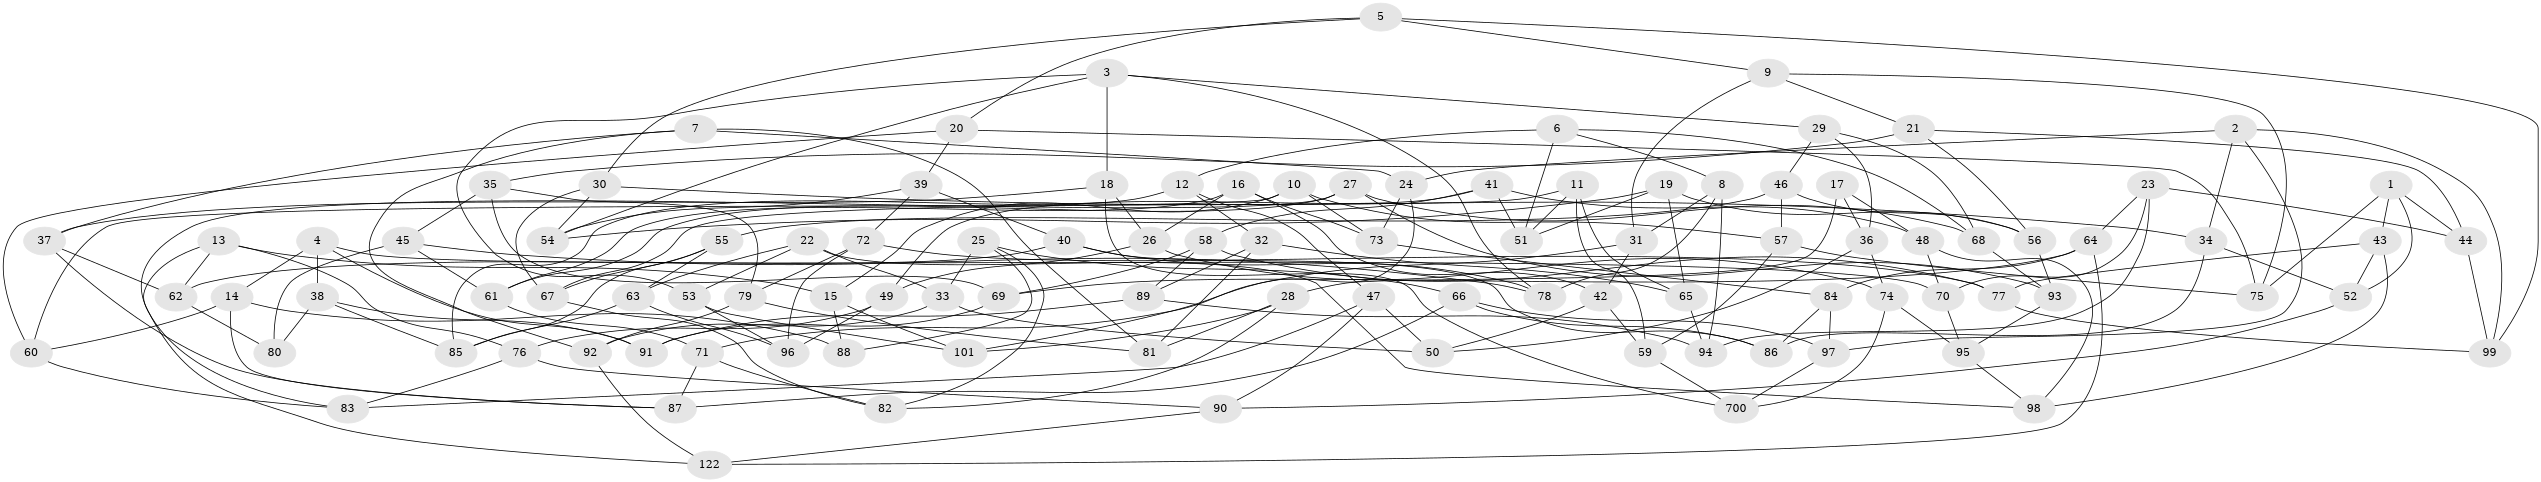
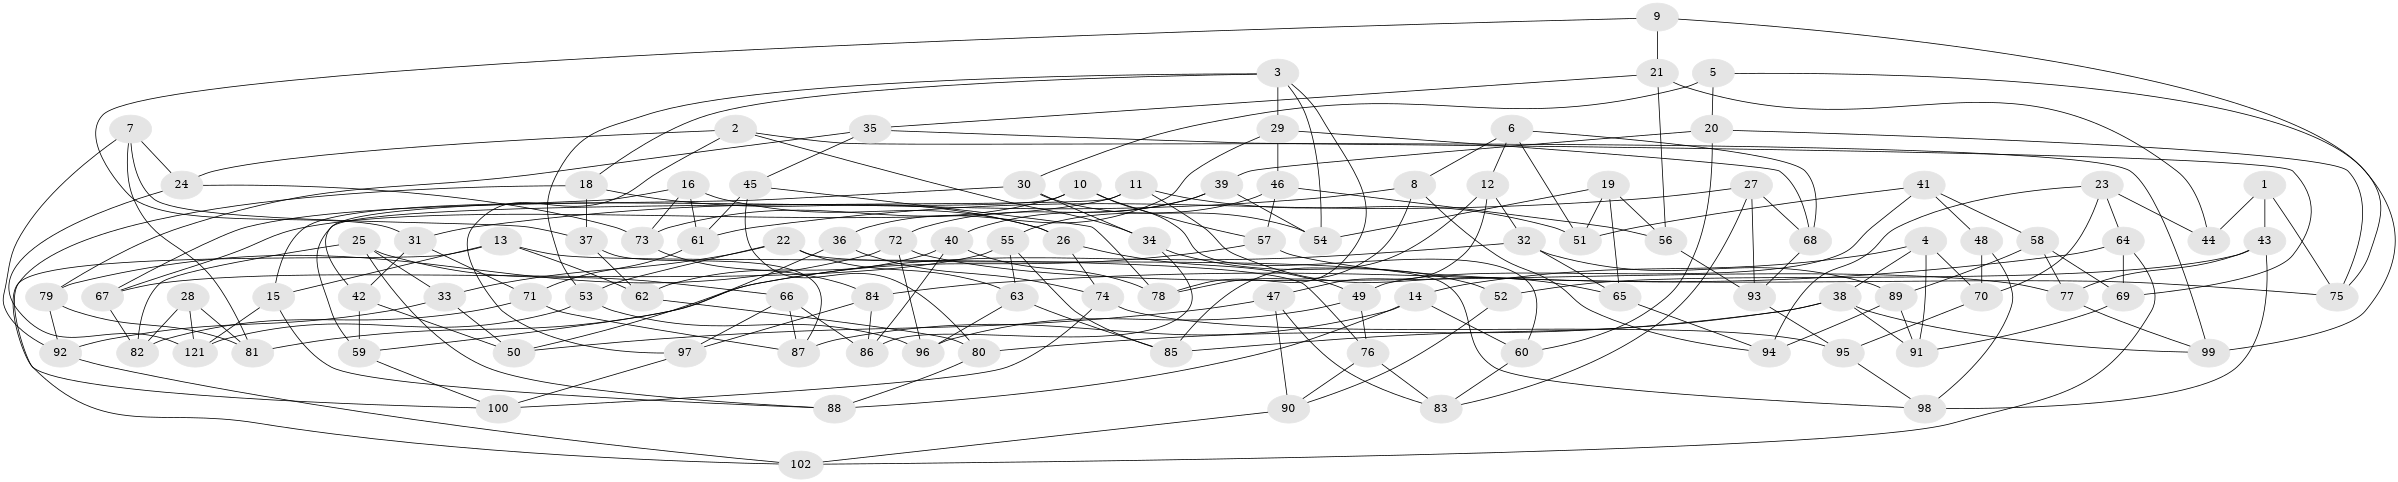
(1575, 45) -> none
(1837, 185) -> none
(2409, 252) -> none
(2478, 297) -> (2020, 340)
(965, 353) -> (195, 353)
none -> (897, 387)
(1736, 409) -> (499, 409)
(710, 465) -> (801, 465)
